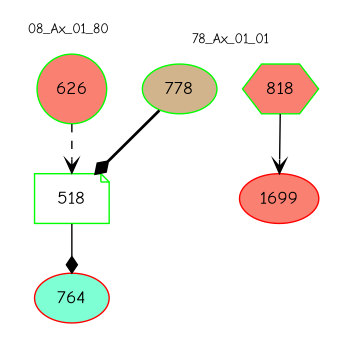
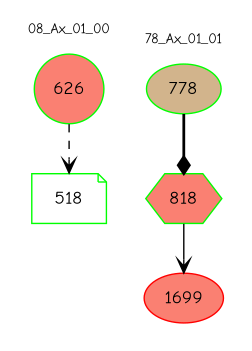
(68, 30) -> (69, 30)
(140, 130) -> (184, 135)
(72, 298) -> none
